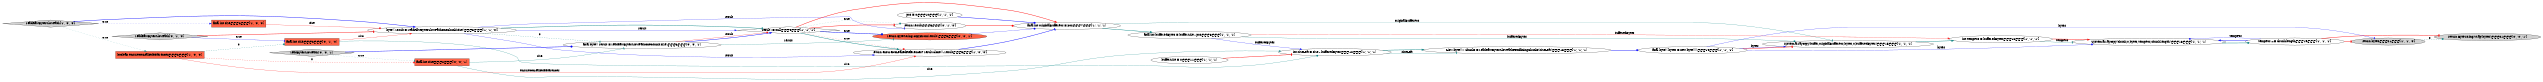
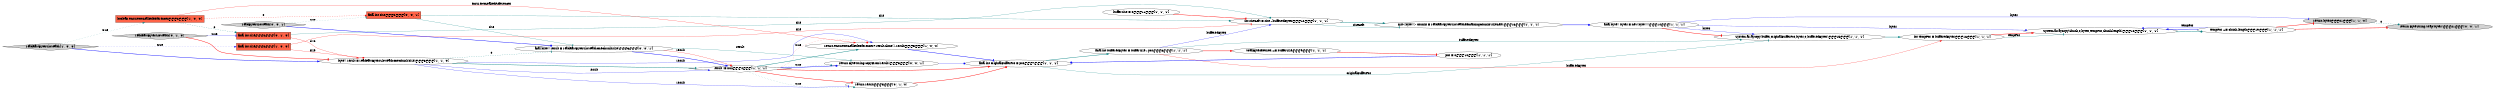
none -> (770, 33)
(930, 36) -> (881, 64)
none -> (1286, 51)
(868, 79) -> (825, 18)
